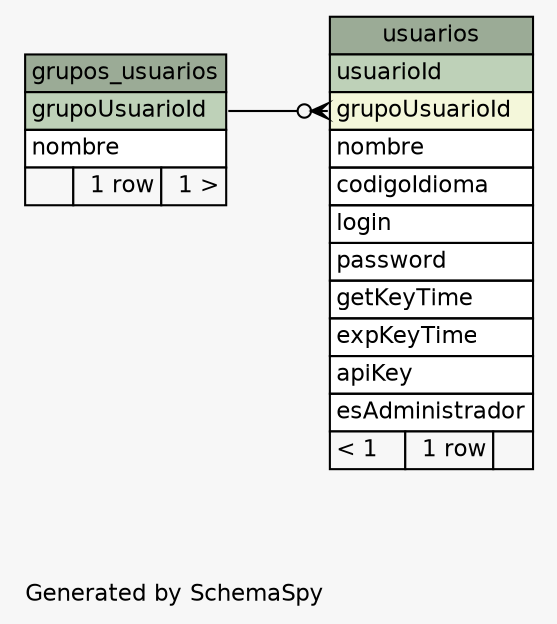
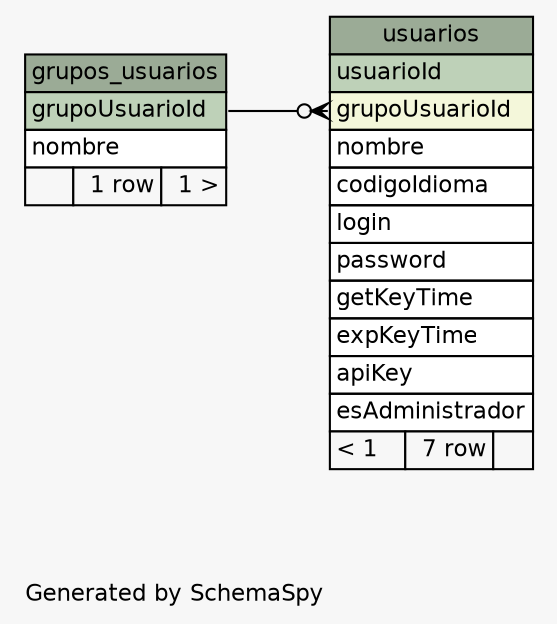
(454, 449) -> (454, 449)
